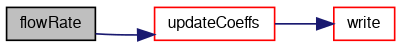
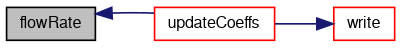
(117, 35) -> (133, 13)
